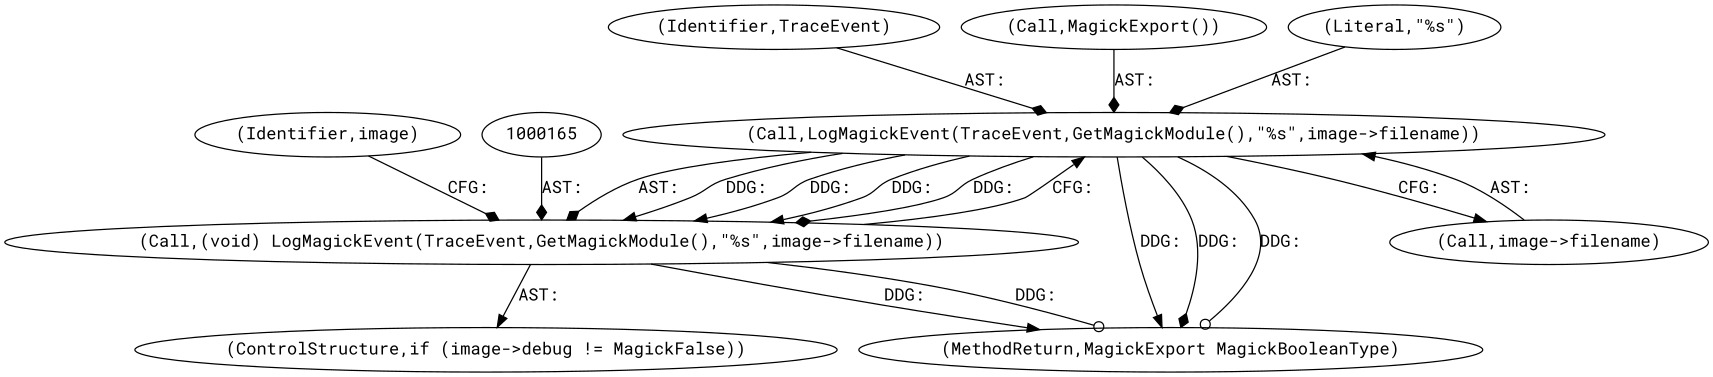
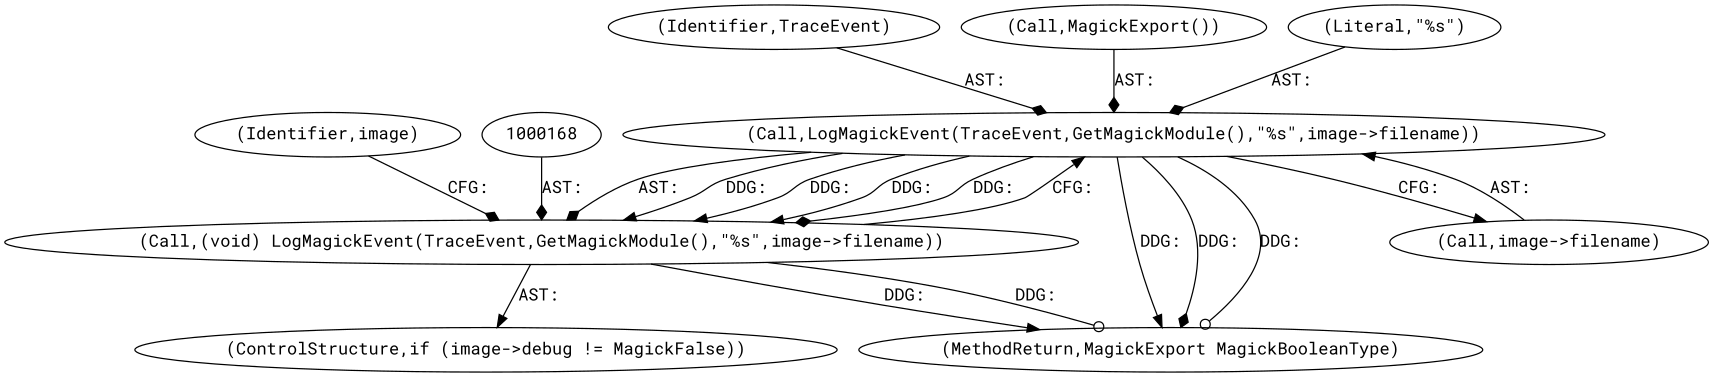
(542, 135) -> (542, 135)
